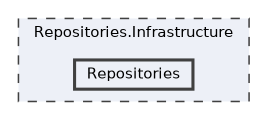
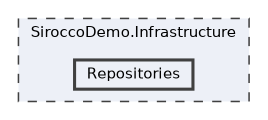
(134, 33) -> (134, 33)
